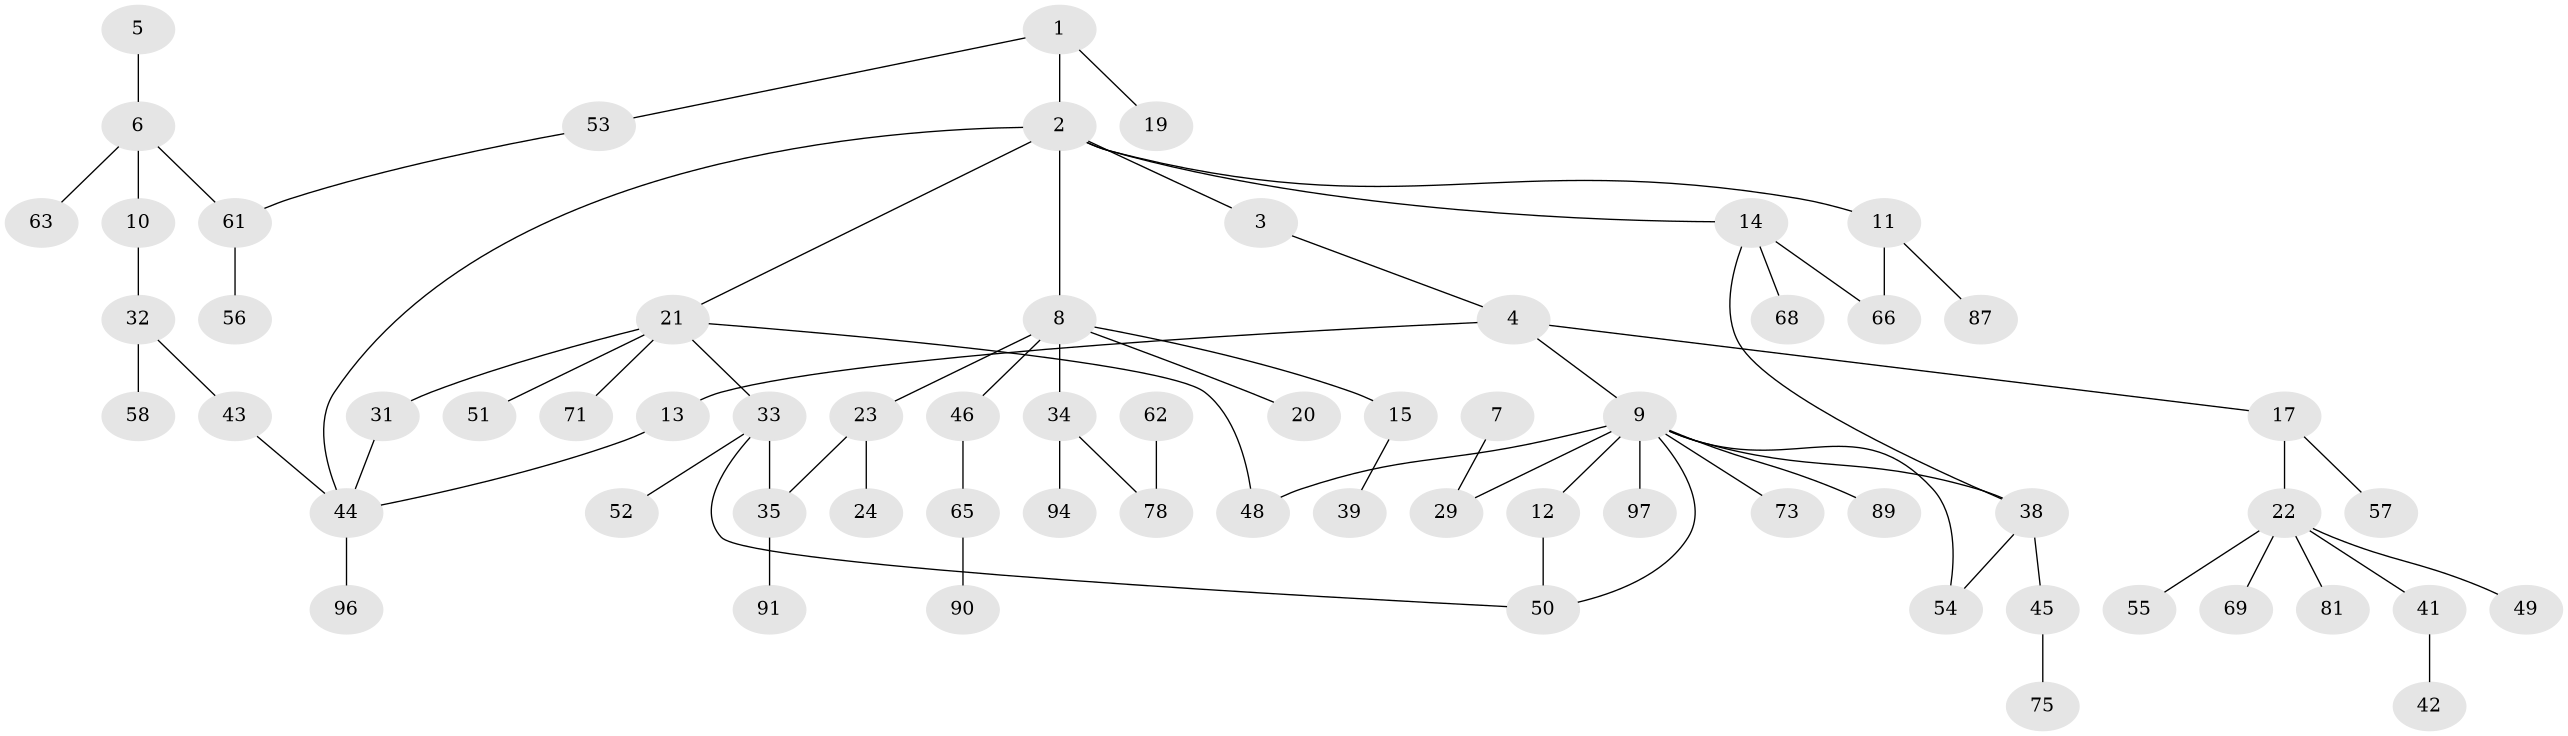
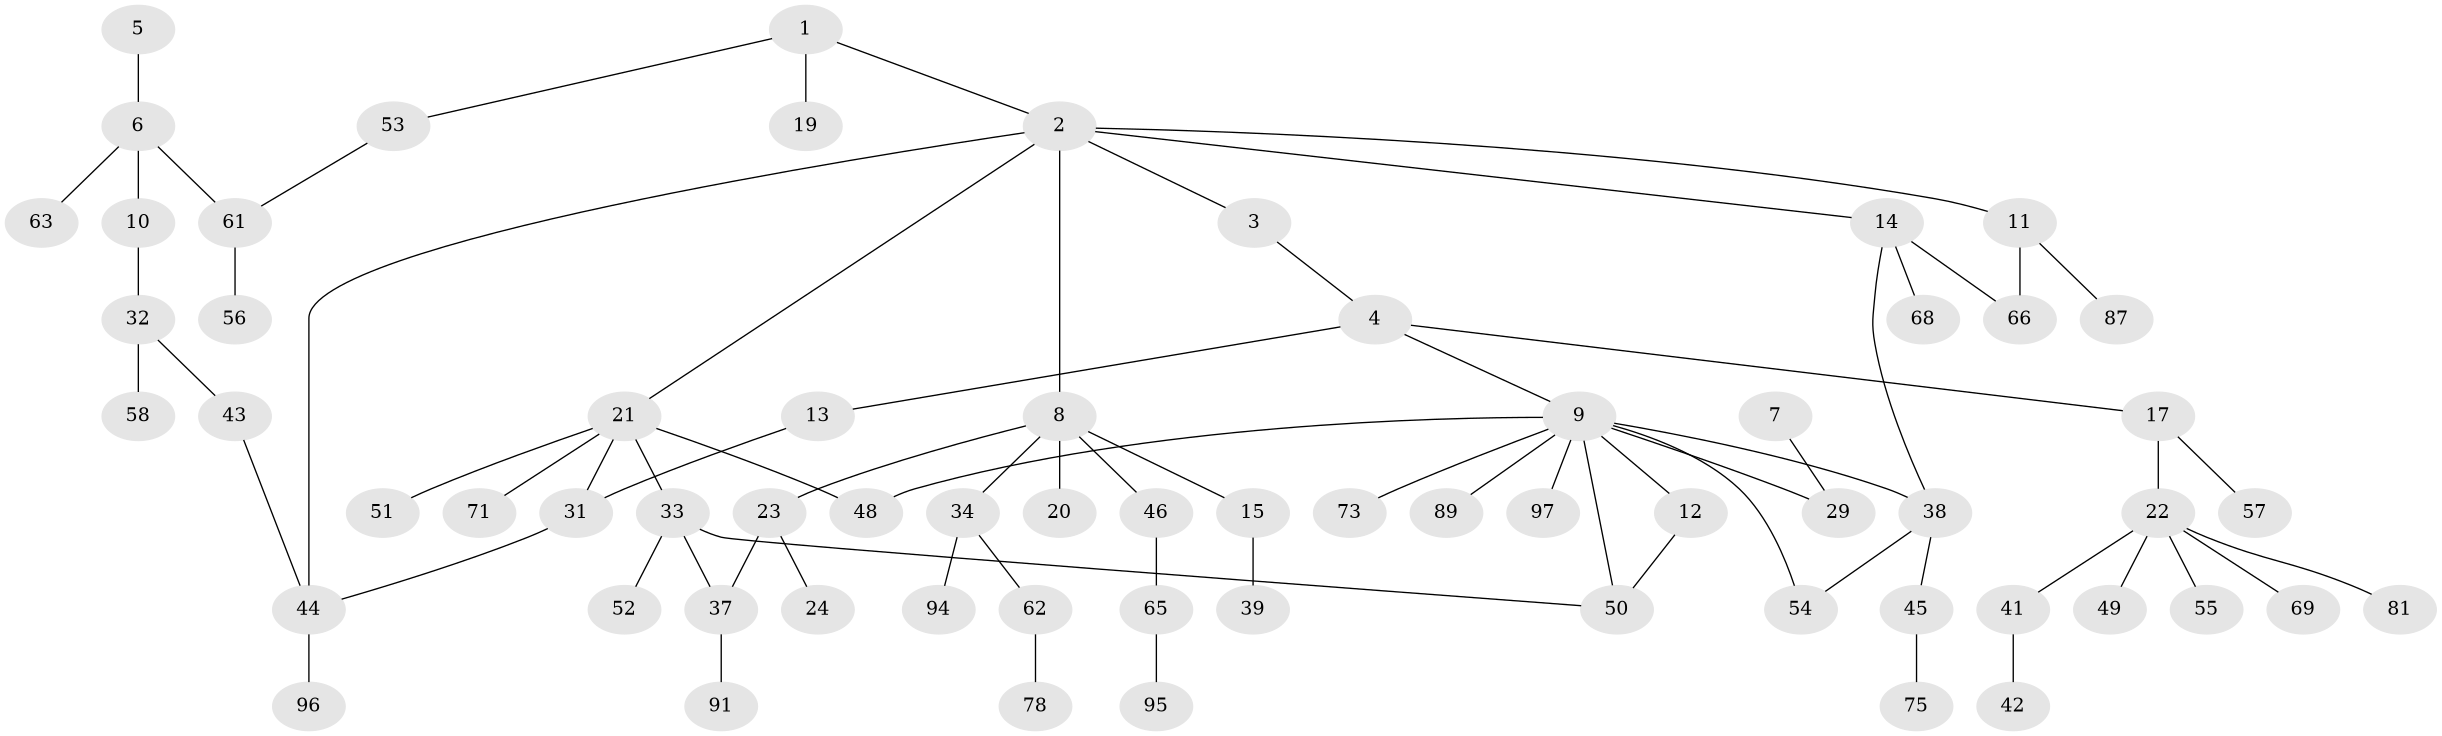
(1108, 465) -> (992, 552)
(514, 474) -> (695, 461)
(770, 513) -> (721, 610)
(963, 610) -> (1156, 706)
